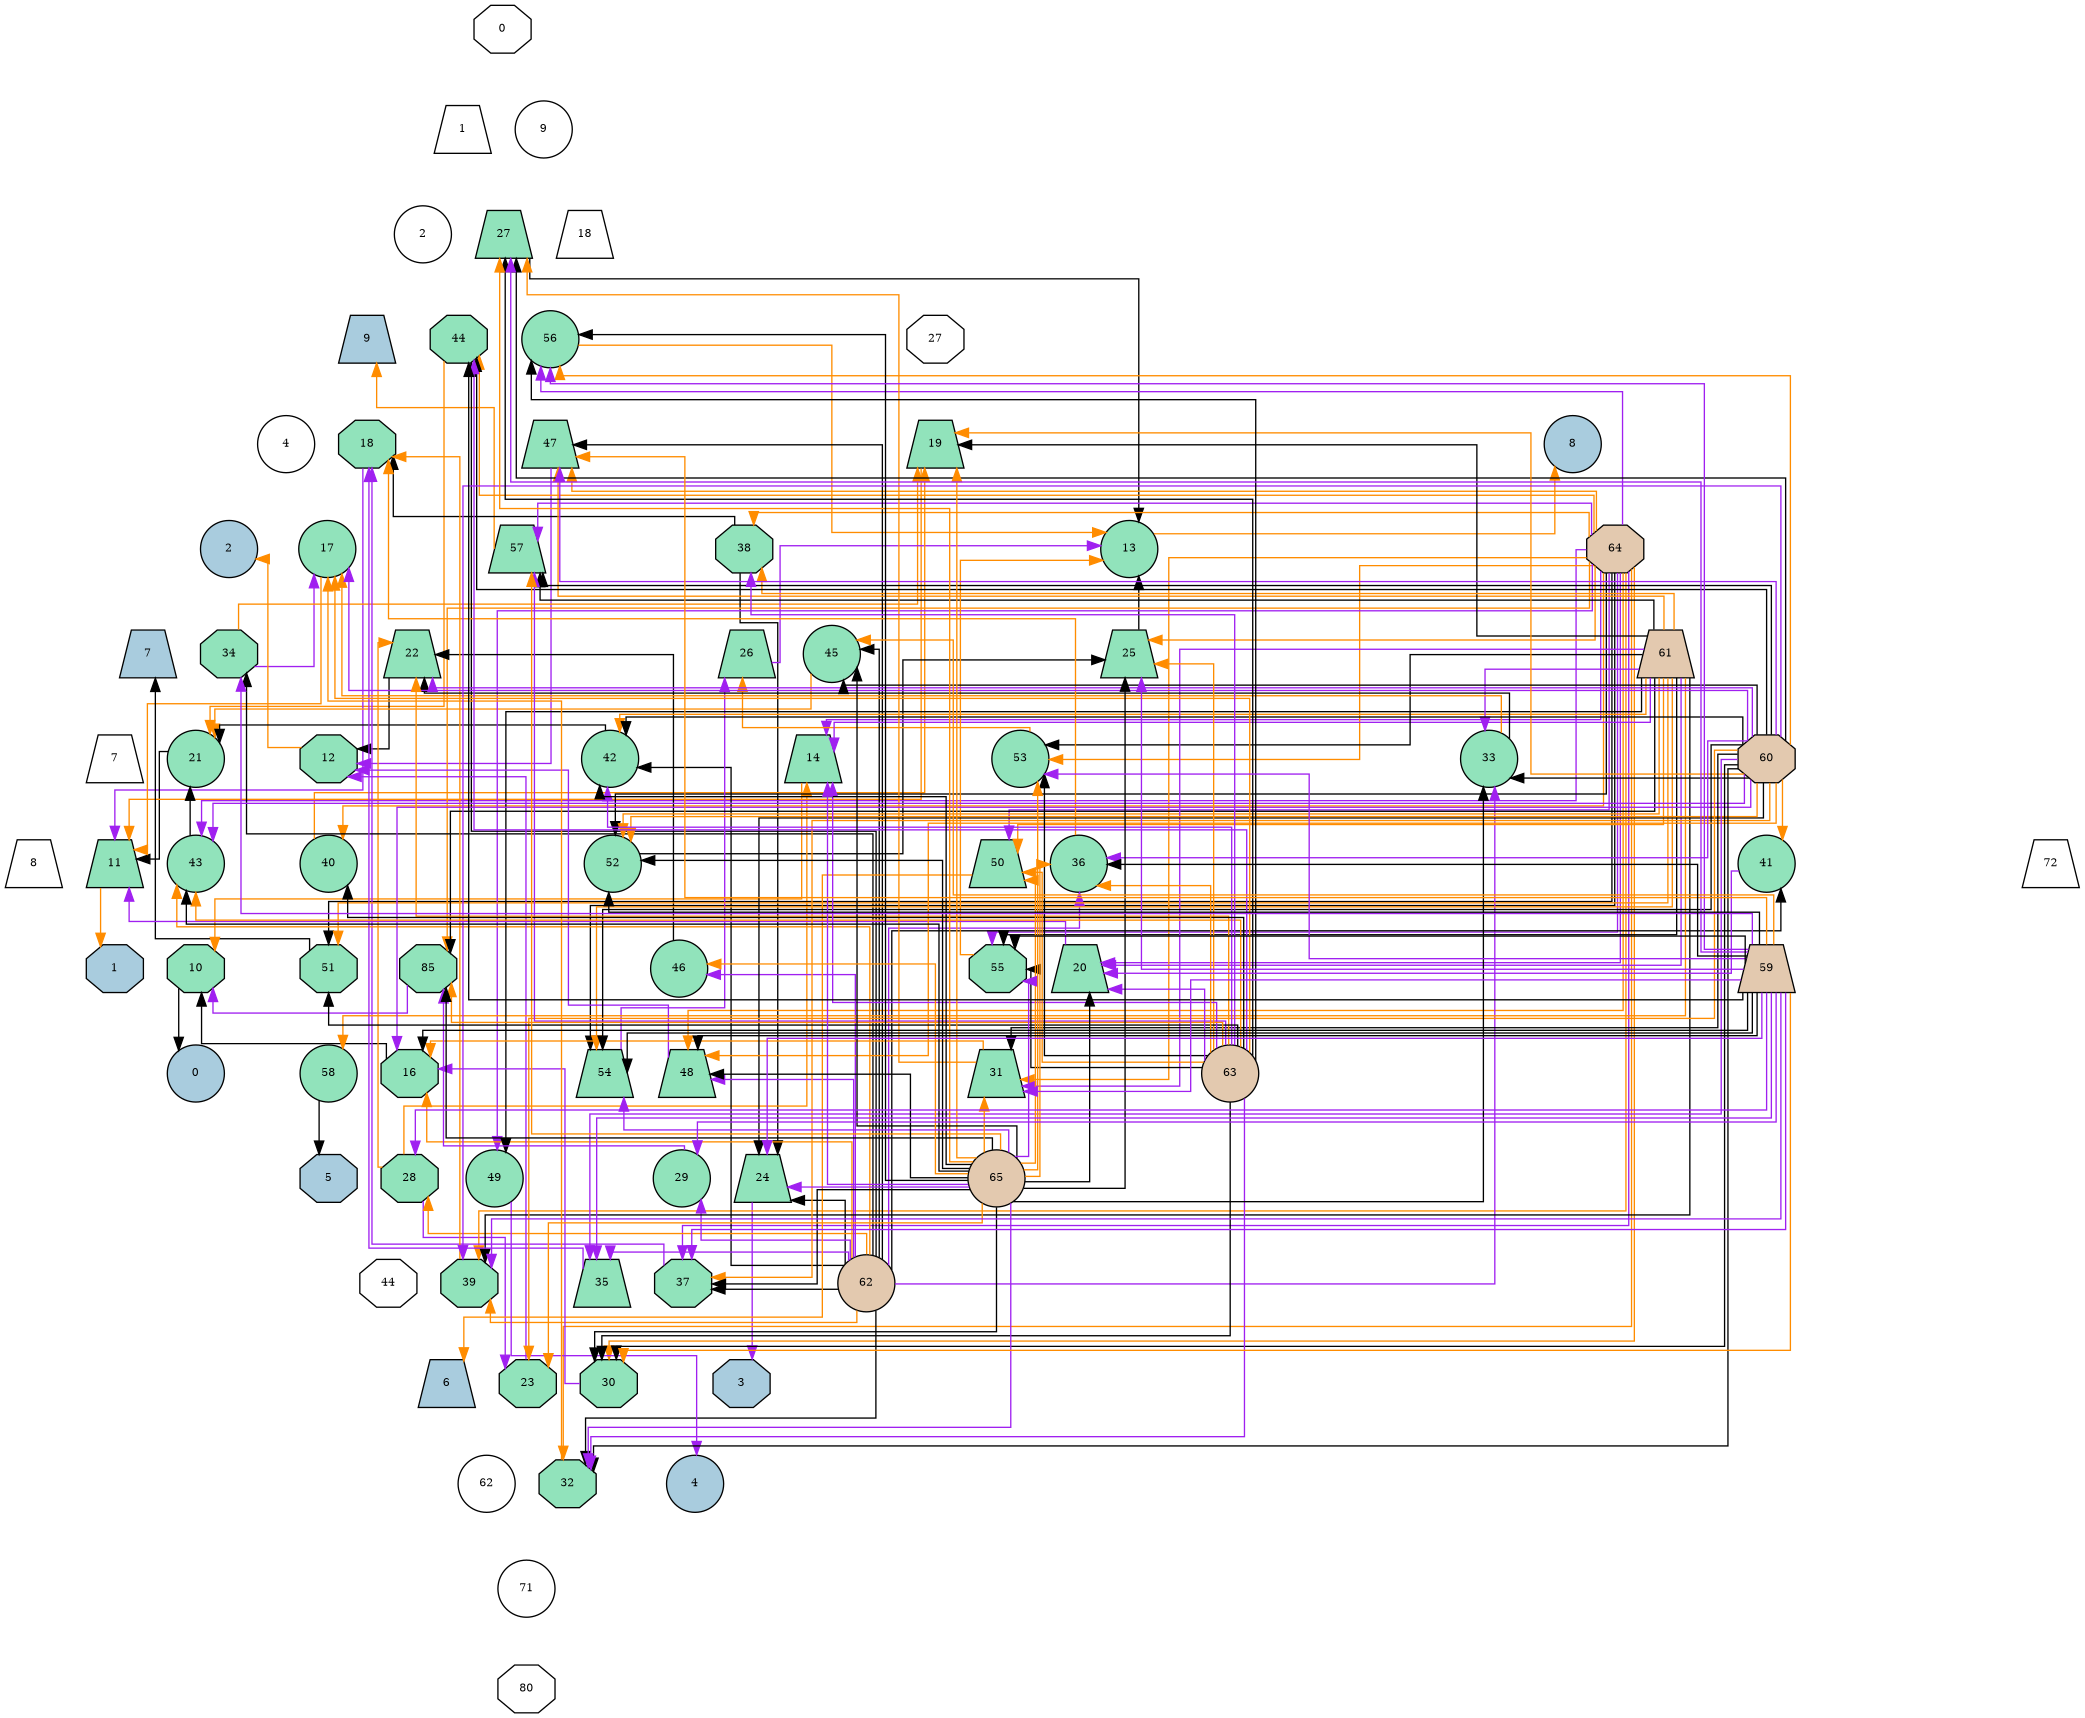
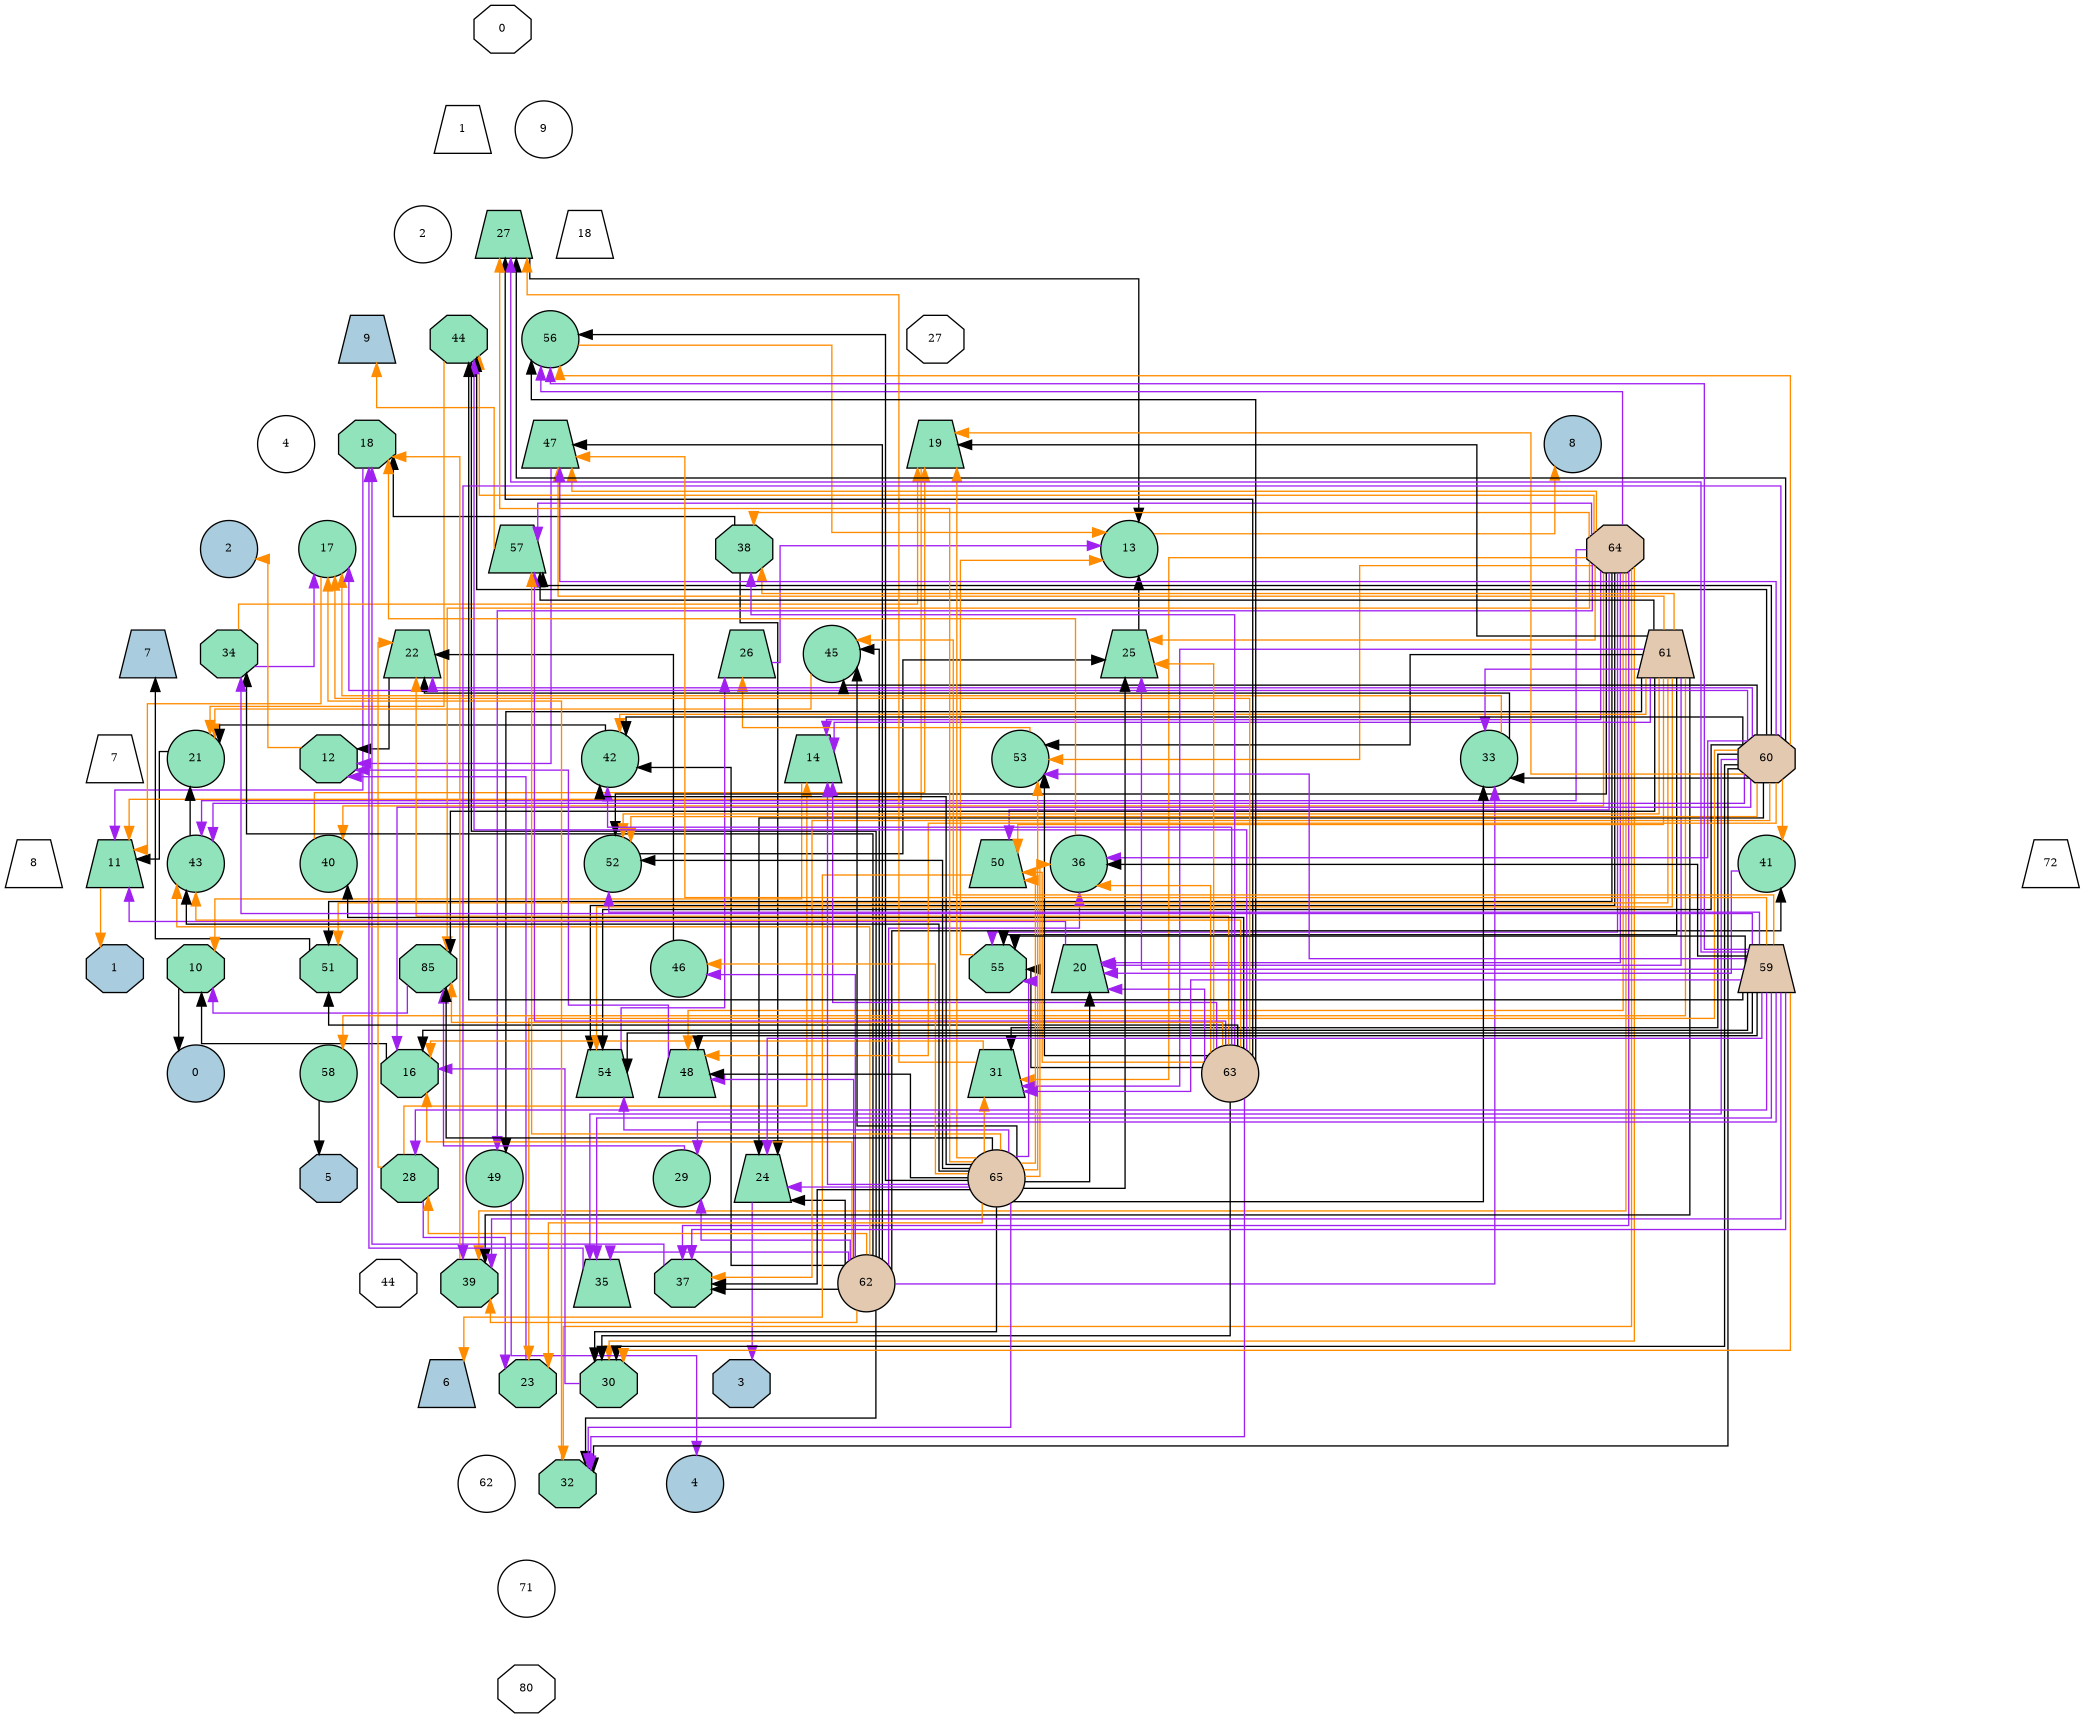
(1197, 912) -> (1197, 912)
